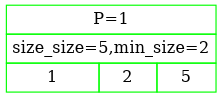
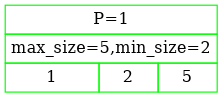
(111, 48) -> (111, 48)
